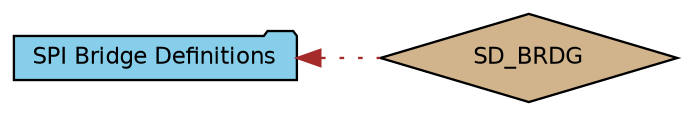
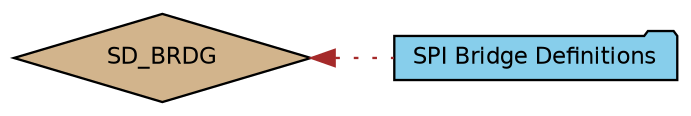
(351, 58) -> (365, 58)
